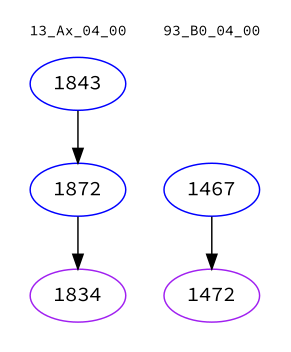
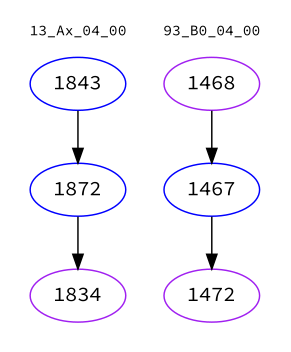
none -> (212, 84)
